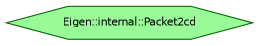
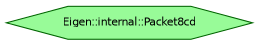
(129, 23) -> (129, 23)
